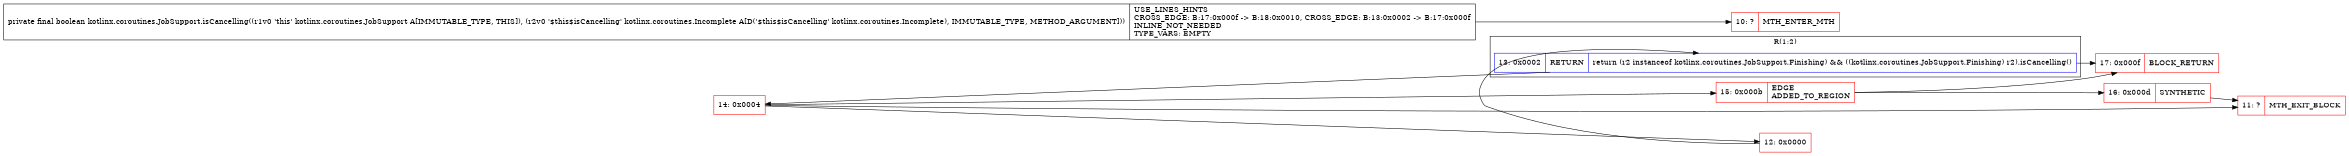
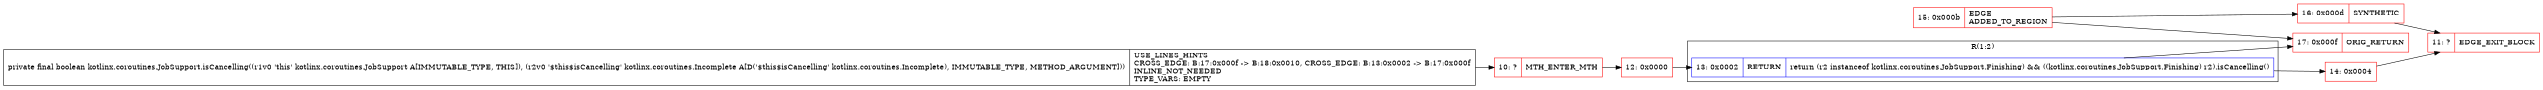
(2182, 63) -> (2375, 42)
(1238, 99) -> none
(2305, 105) -> (2497, 42)
(1260, 124) -> (1609, 67)
